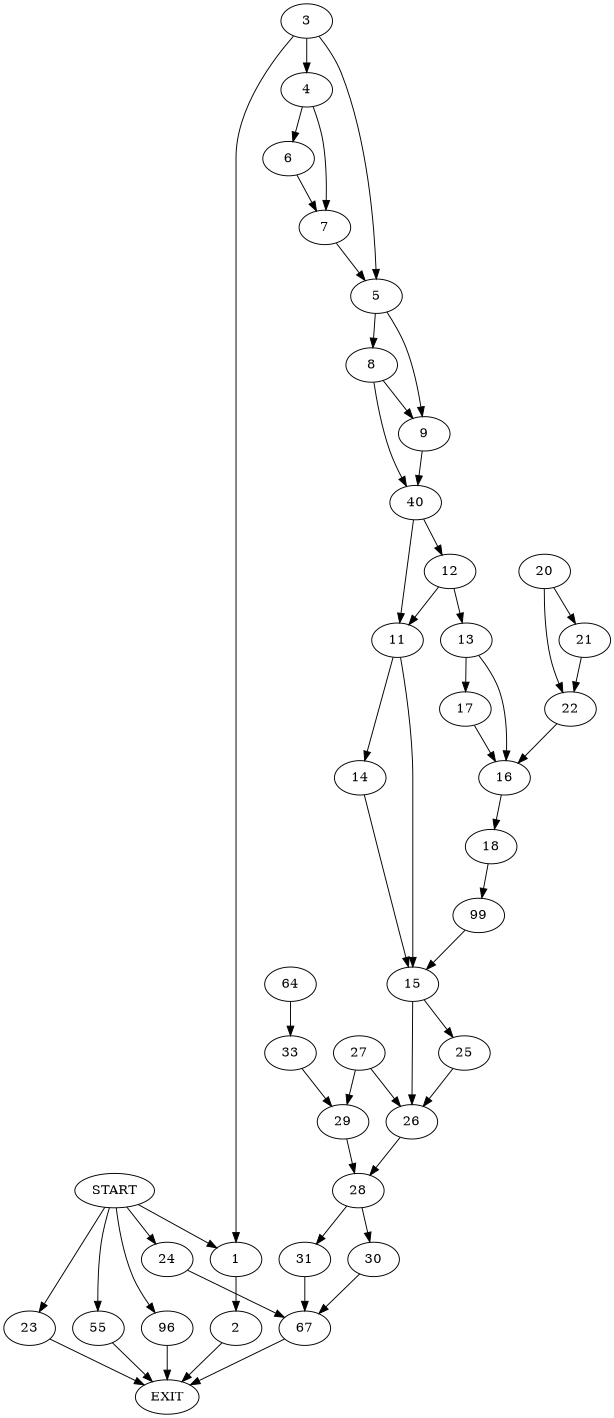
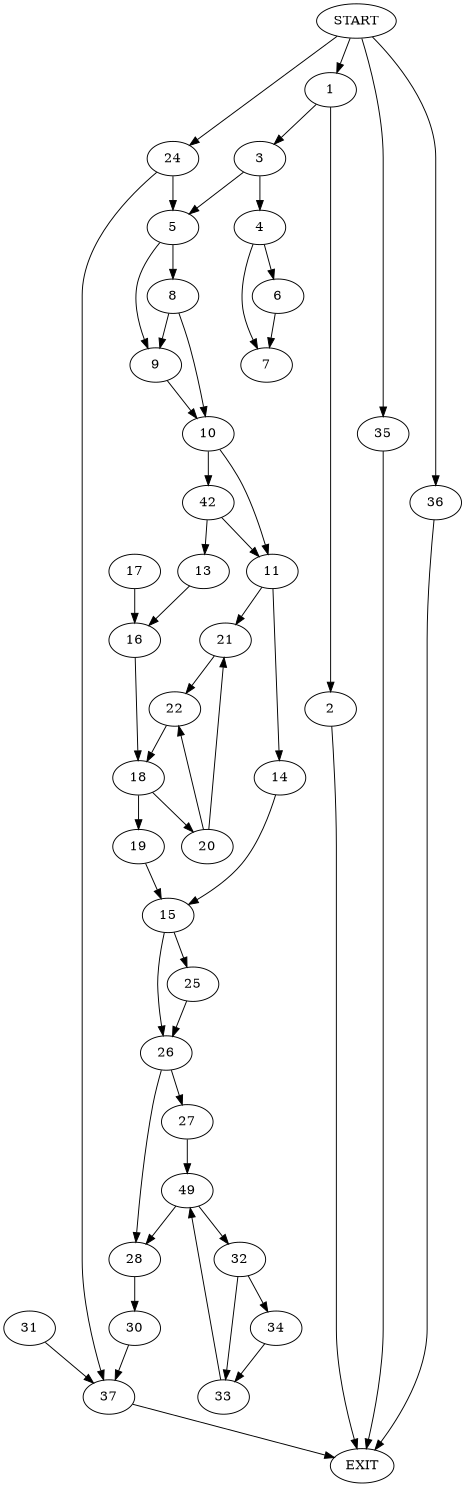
(348, 258) -> (173, 188)
(416, 503) -> (208, 434)
(450, 571) -> (208, 503)
(236, 627) -> (299, 121)
(466, 670) -> none
(541, 740) -> (159, 739)
(413, 807) -> (252, 602)
none -> (169, 809)
(479, 915) -> (139, 847)
(290, 984) -> (276, 1328)
(383, 1084) -> (175, 1083)
(343, 1122) -> (187, 1191)
(335, 1221) -> none
none -> (240, 1259)
(30, 1328) -> none
(98, 1328) -> (383, 434)
(167, 1328) -> (436, 503)
(305, 1328) -> (109, 1397)
